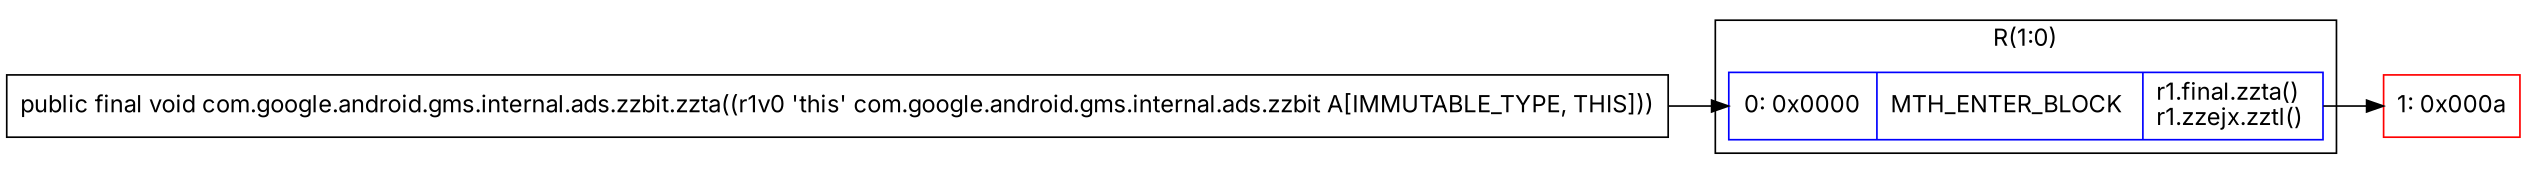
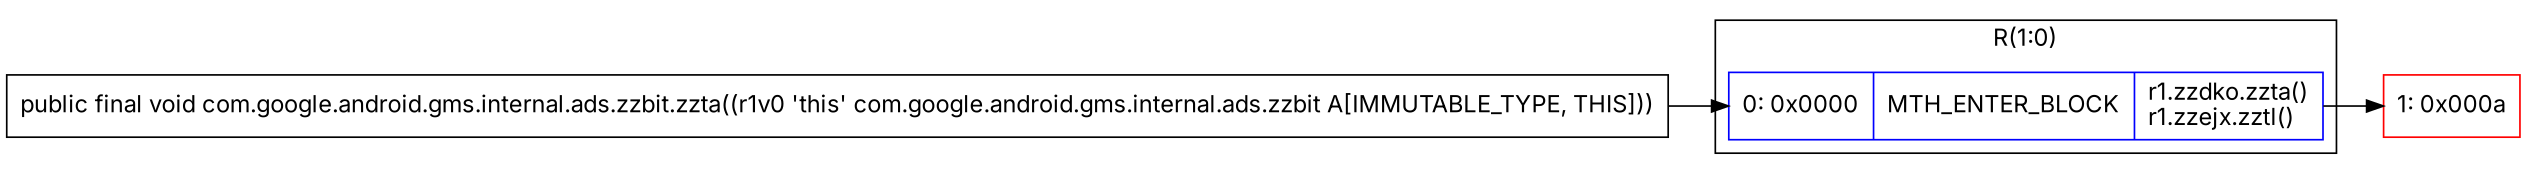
(2228, 93) -> (2229, 93)
